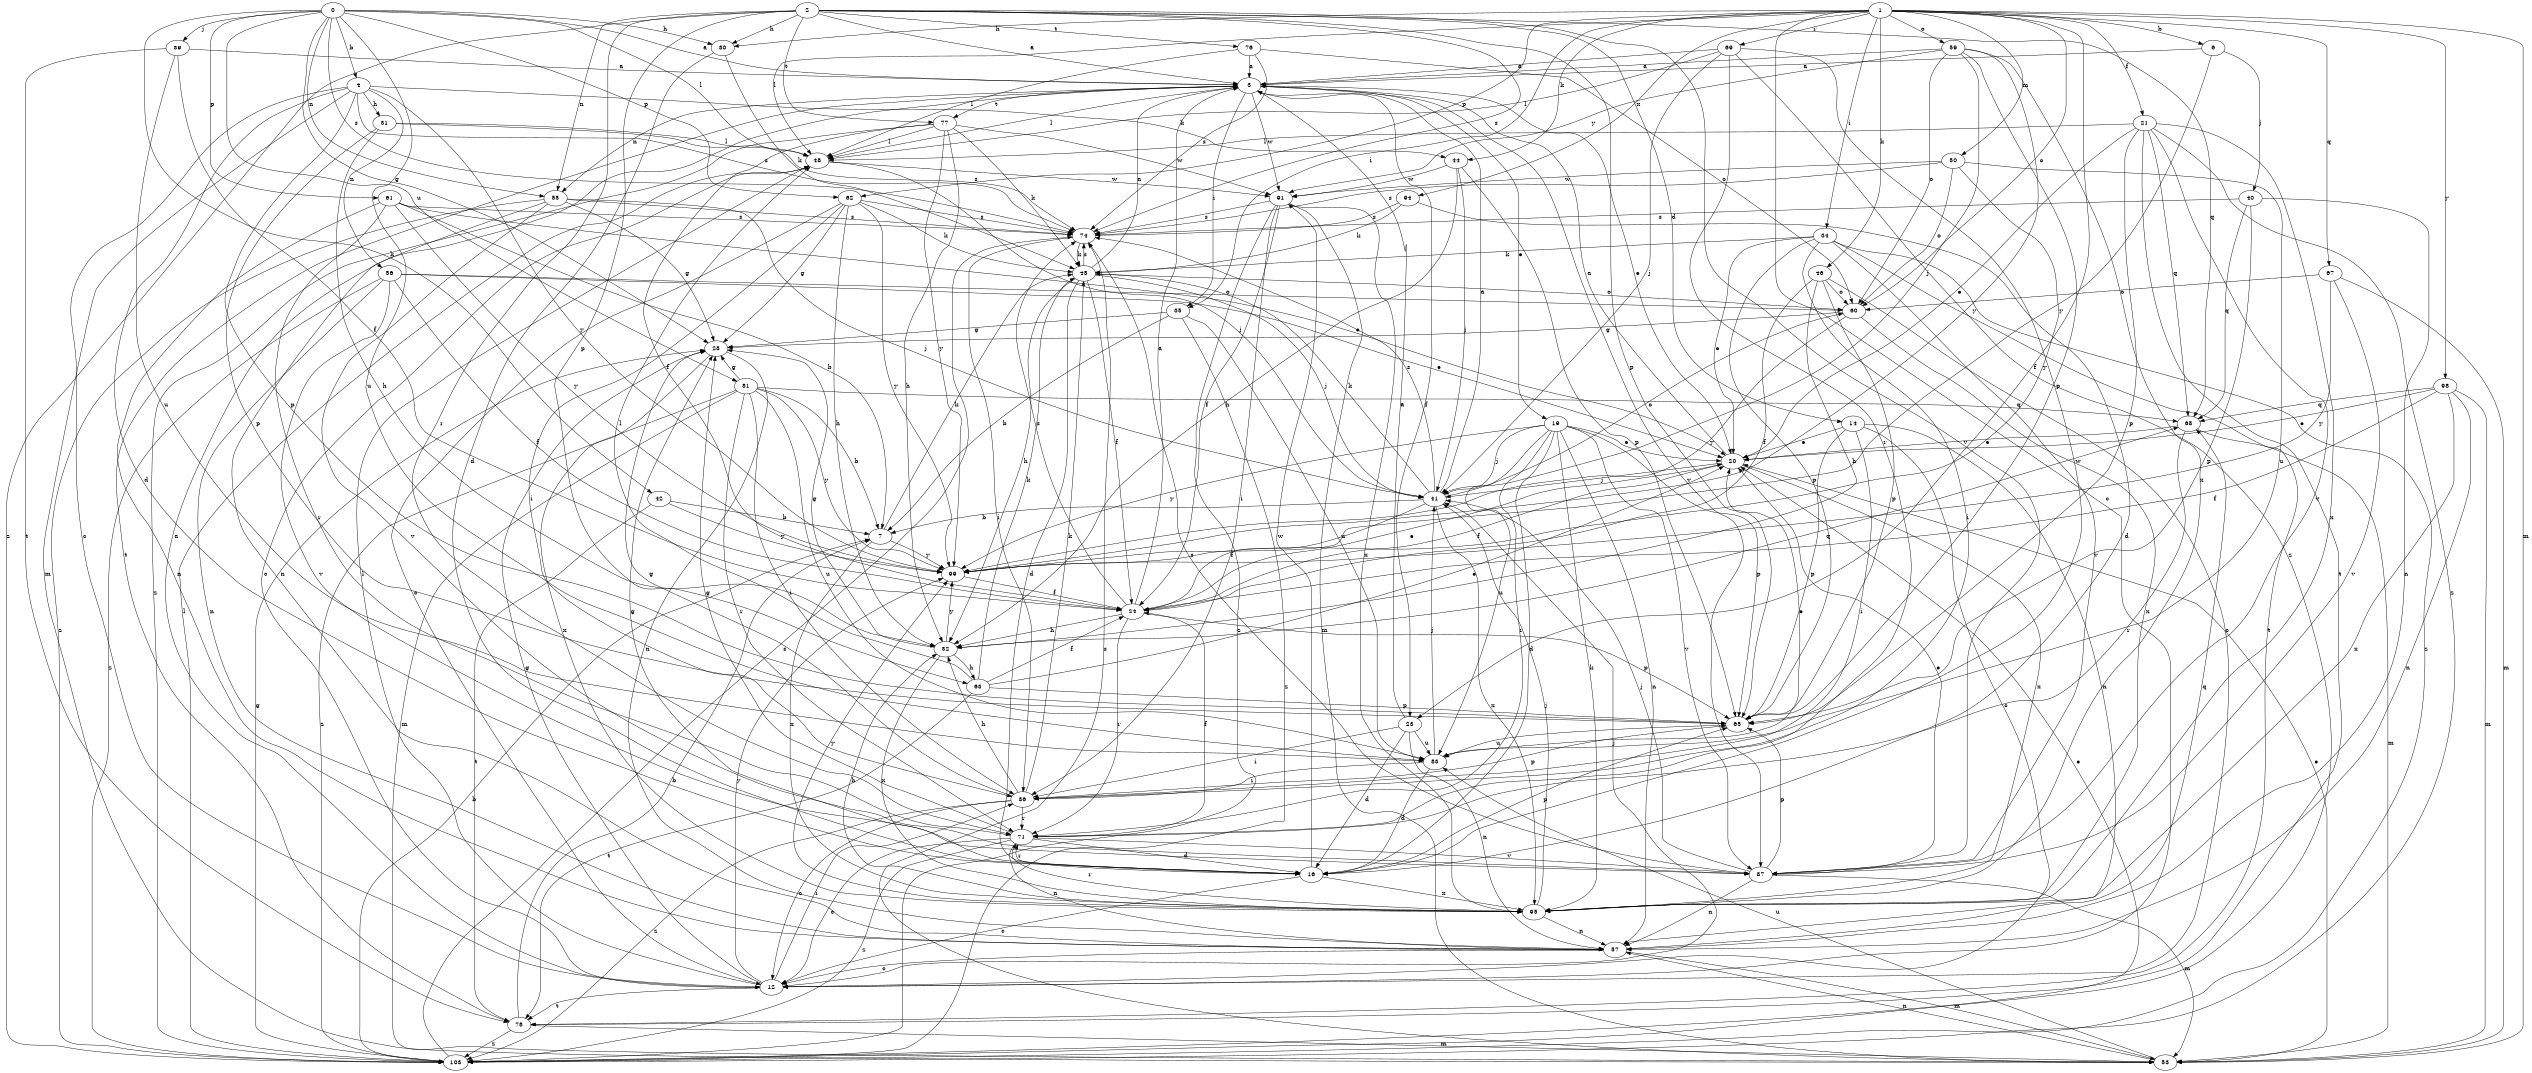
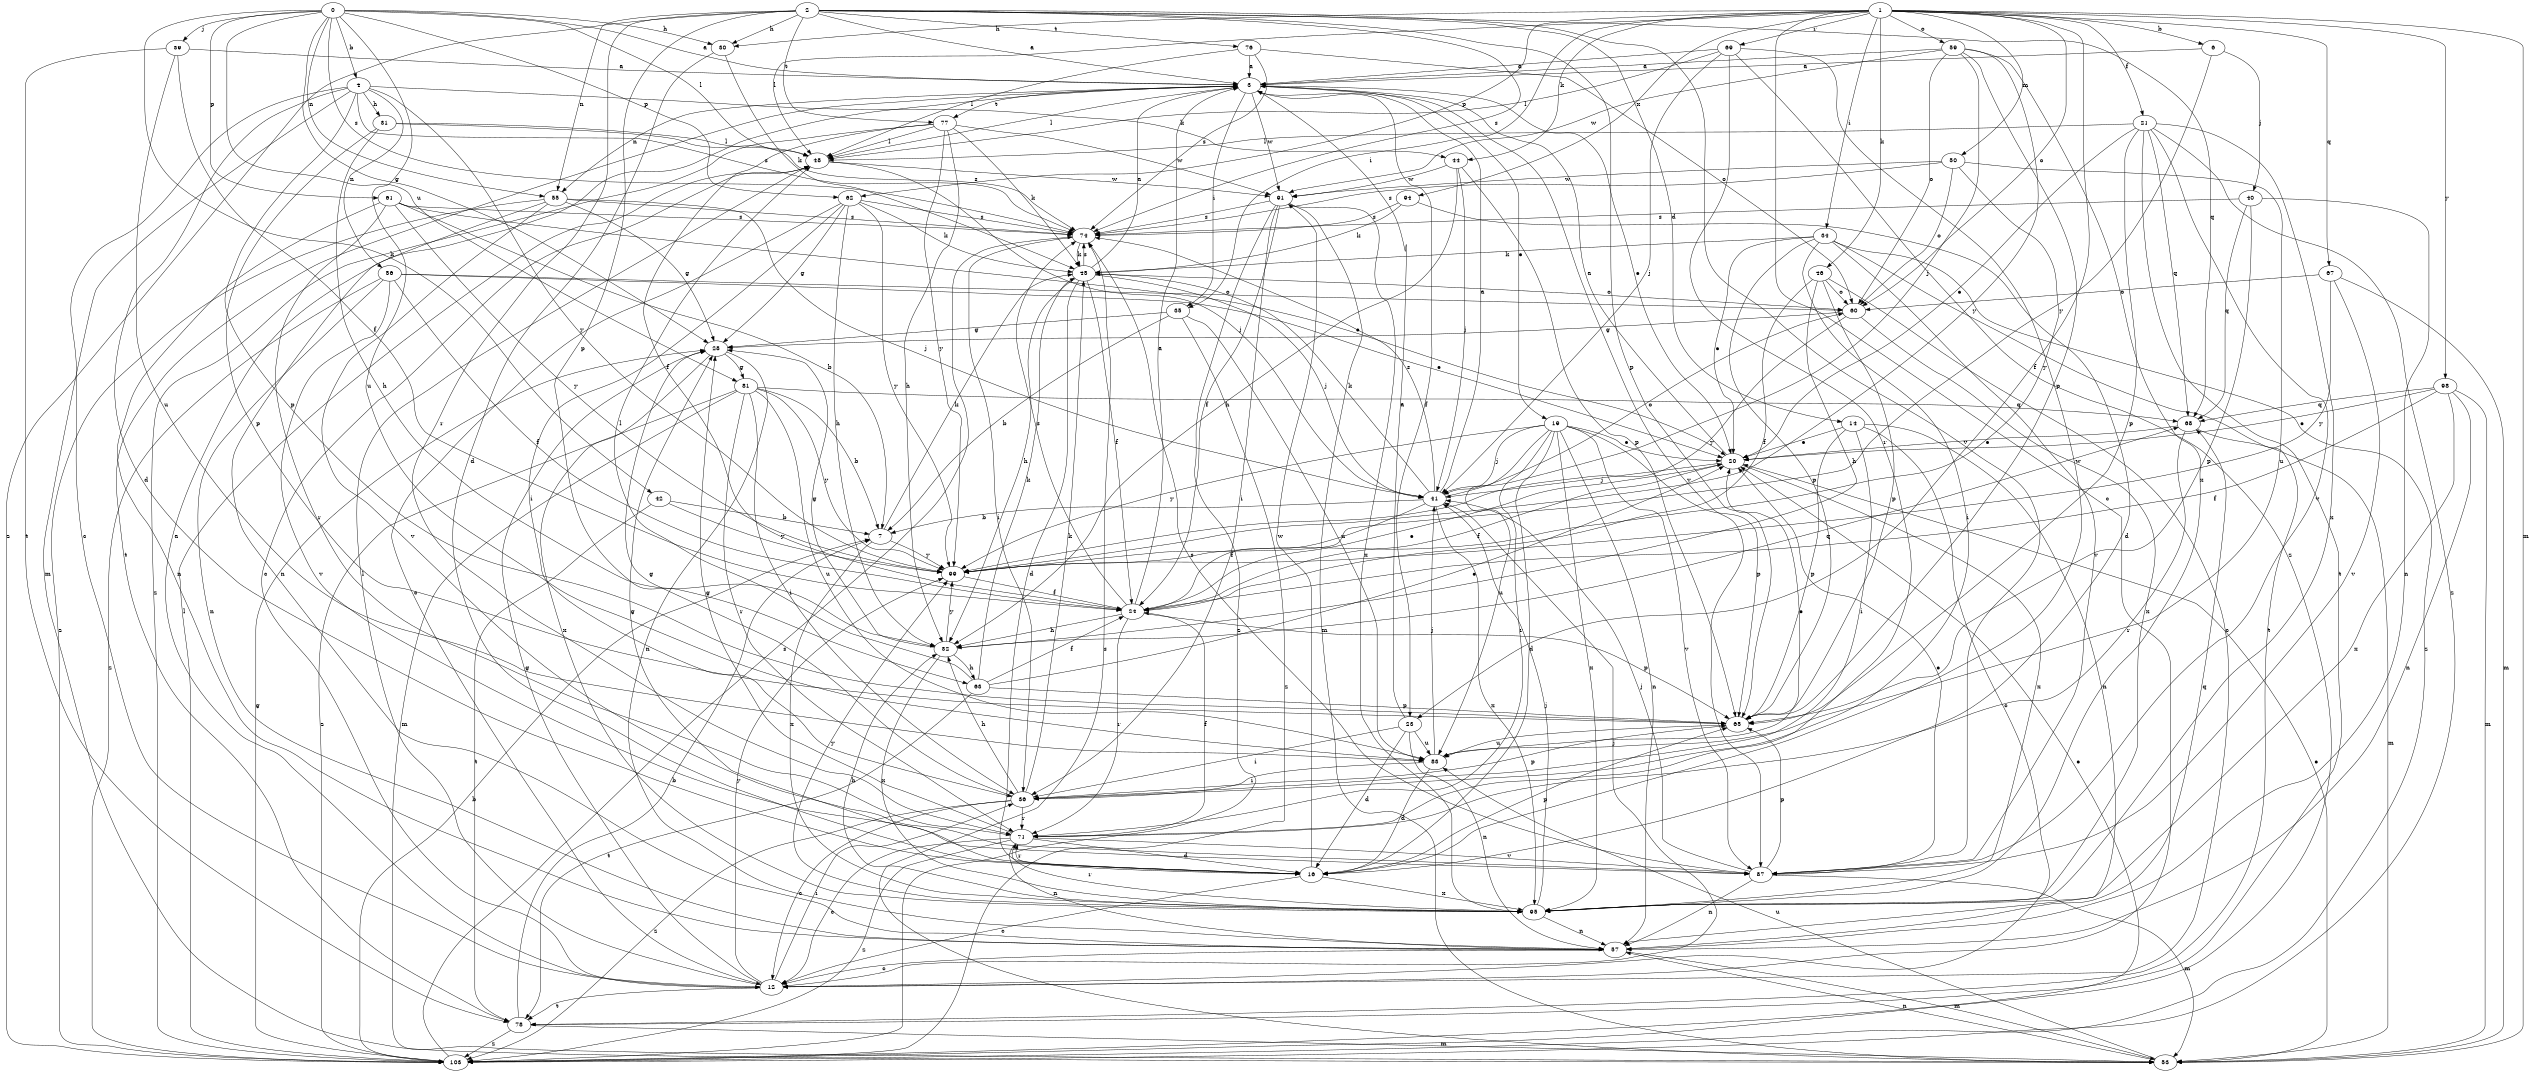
(1594, 123) -> (1594, 123)
(731, 370) -> (735, 363)
(1592, 668) -> (1592, 668)
